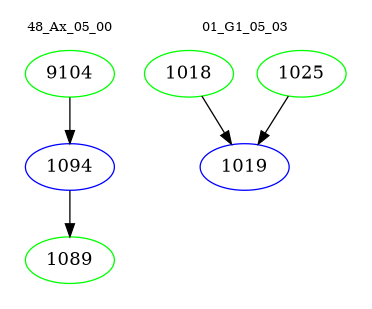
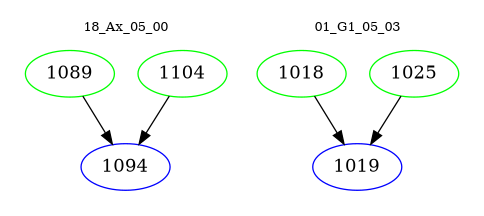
(70, 28) -> (126, 28)
(70, 74) -> (183, 74)
(70, 207) -> (94, 115)
